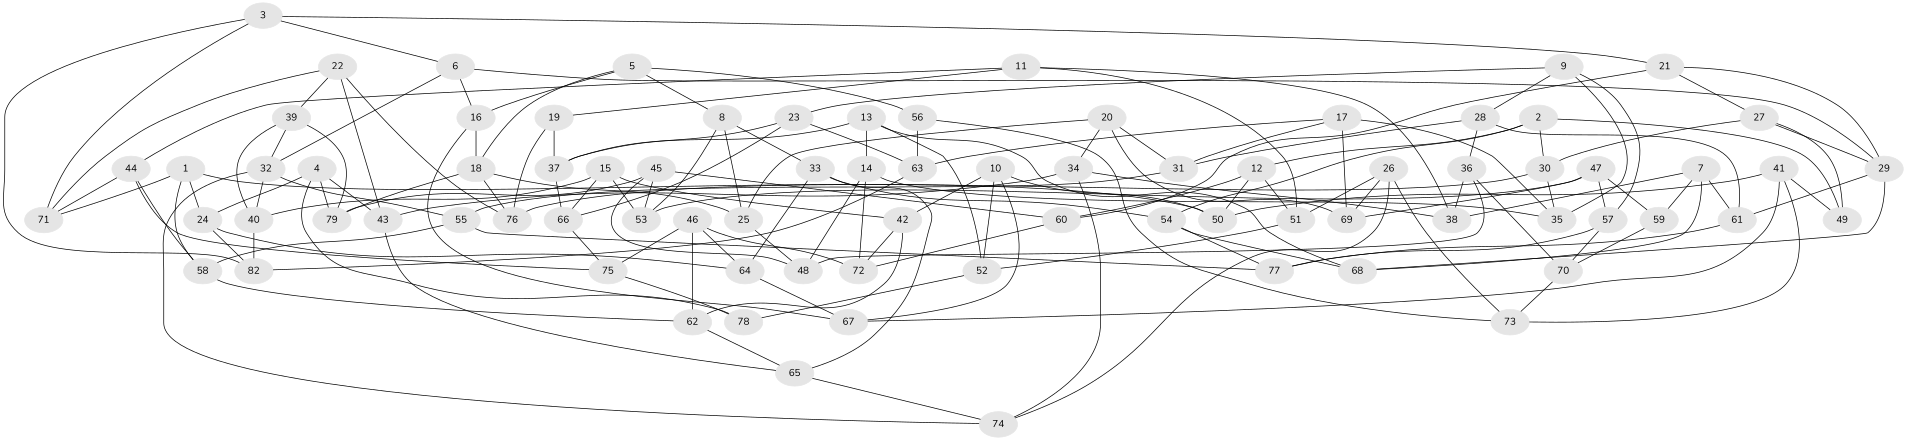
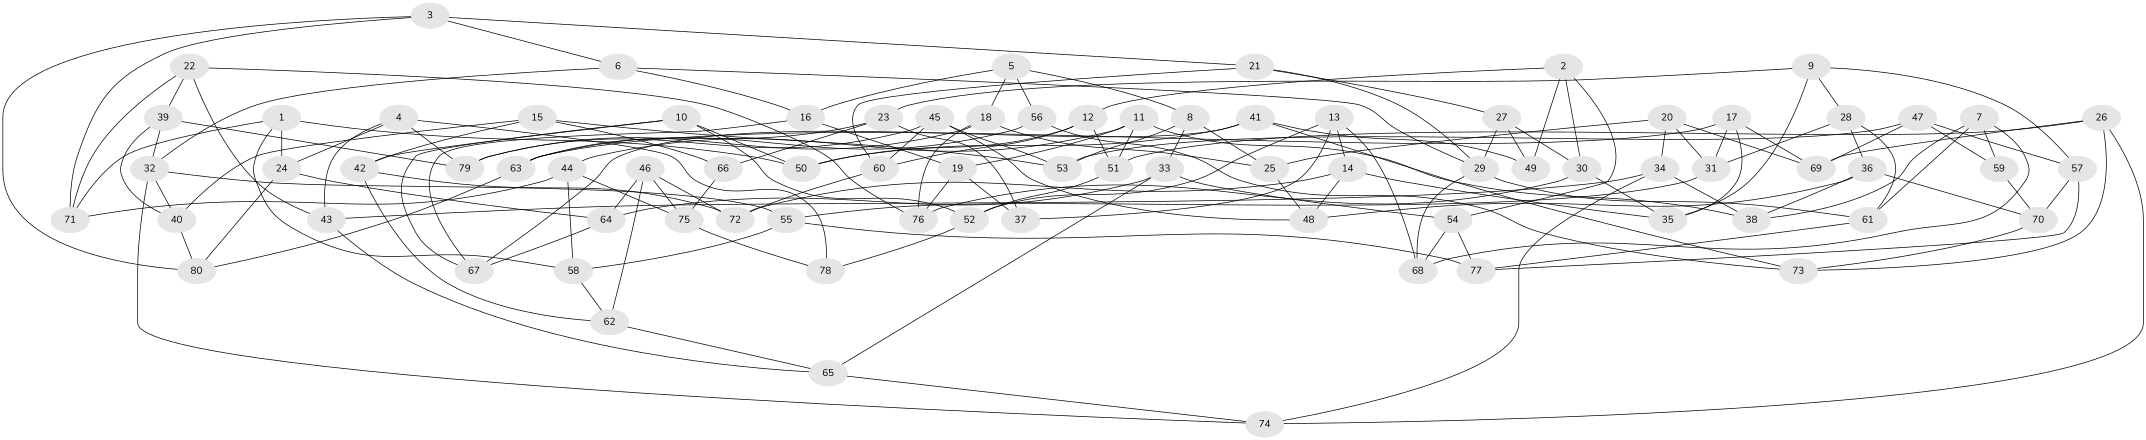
(476, 143) -> (881, 143)
(559, 194) -> none
(254, 271) -> (197, 271)
